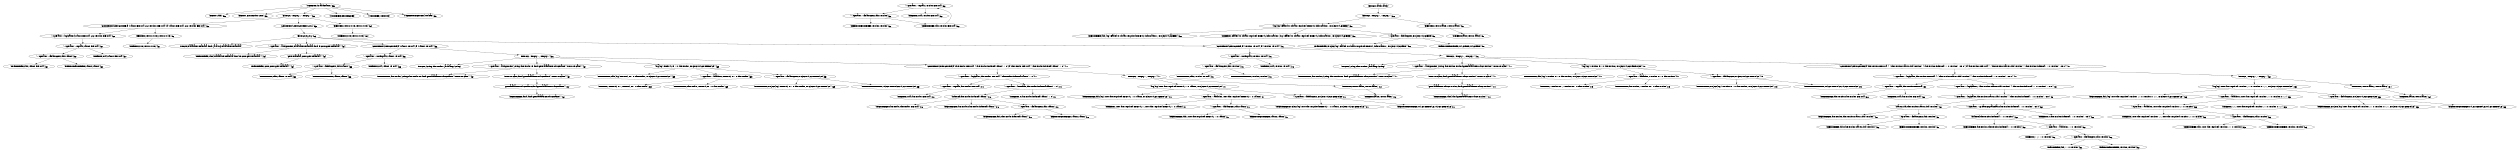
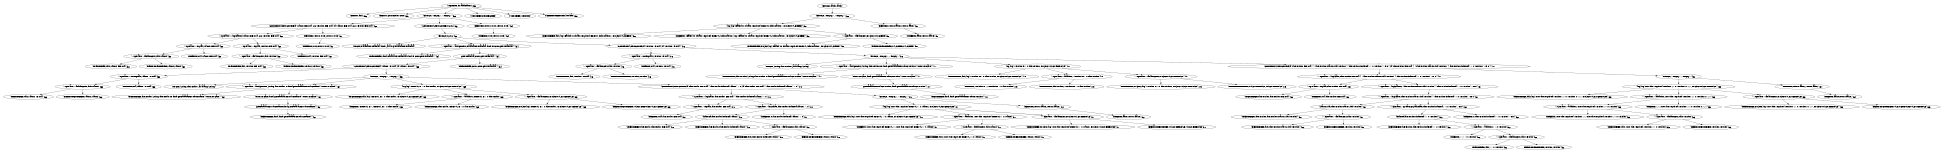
(950, 13) -> (255, 41)
(350, 41) -> (435, 61)
